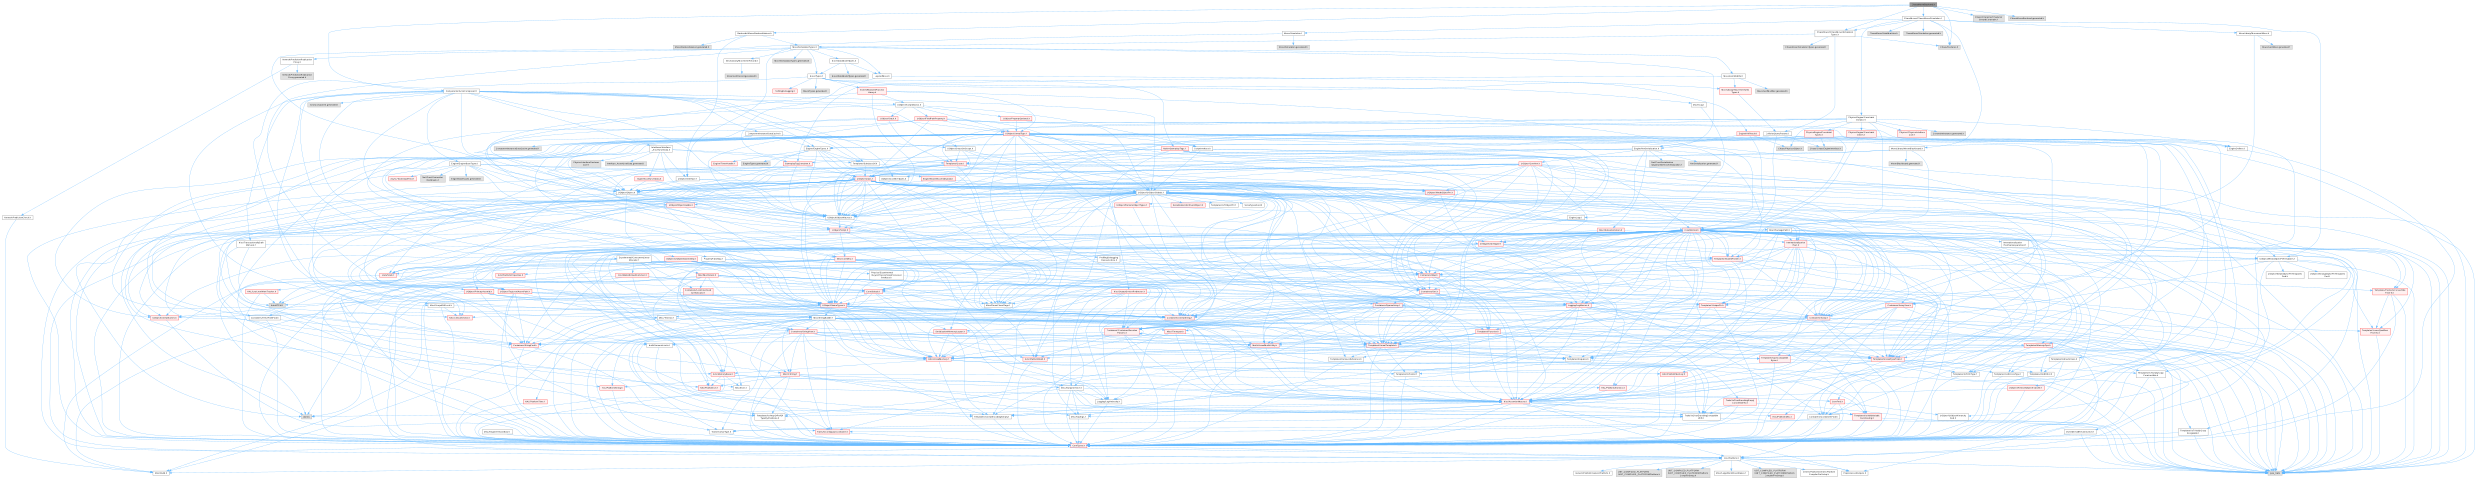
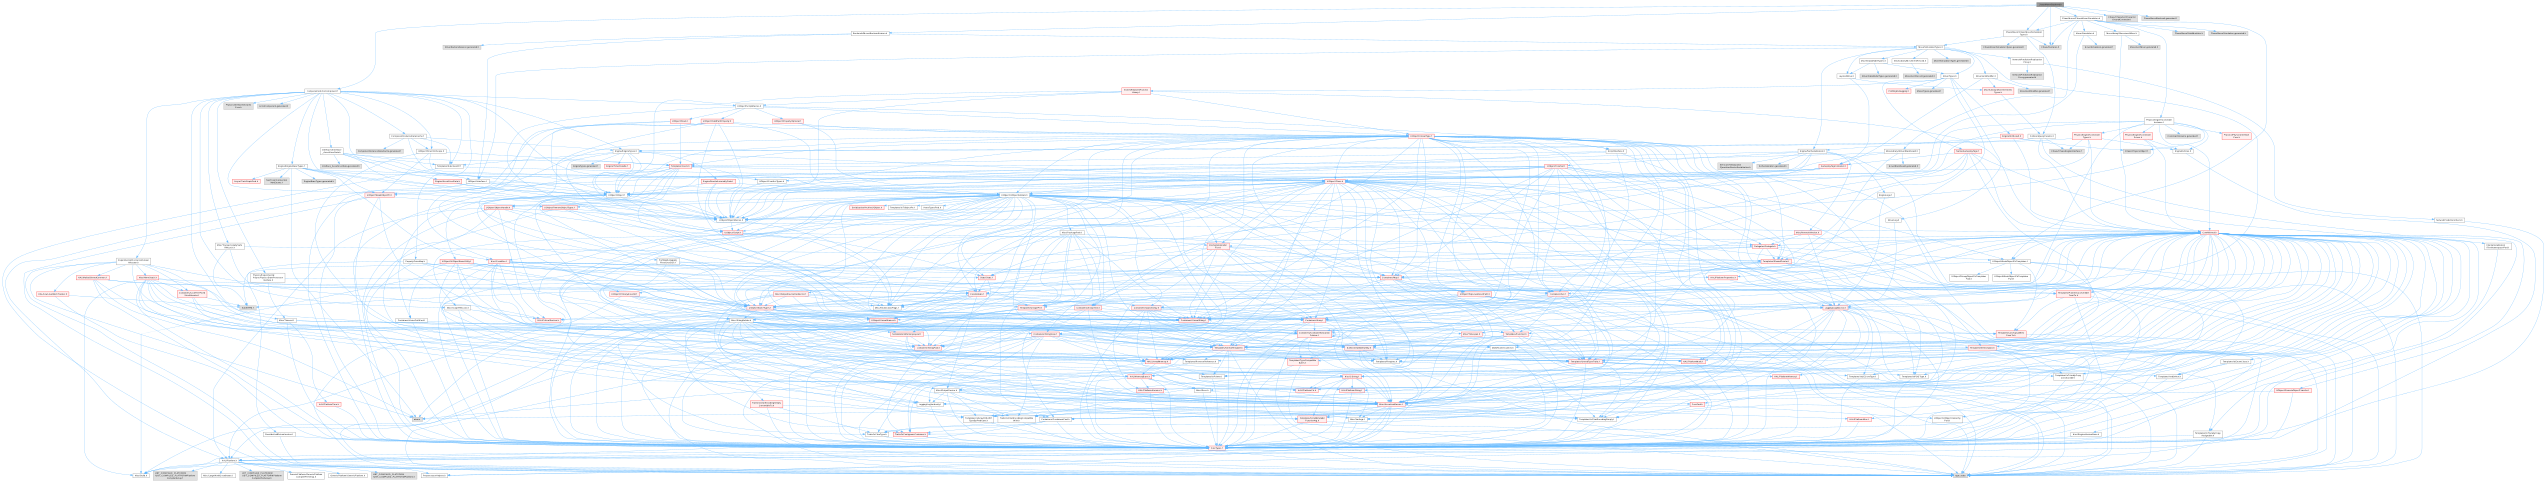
(626, 156) -> (283, 98)
none -> (2445, 317)
